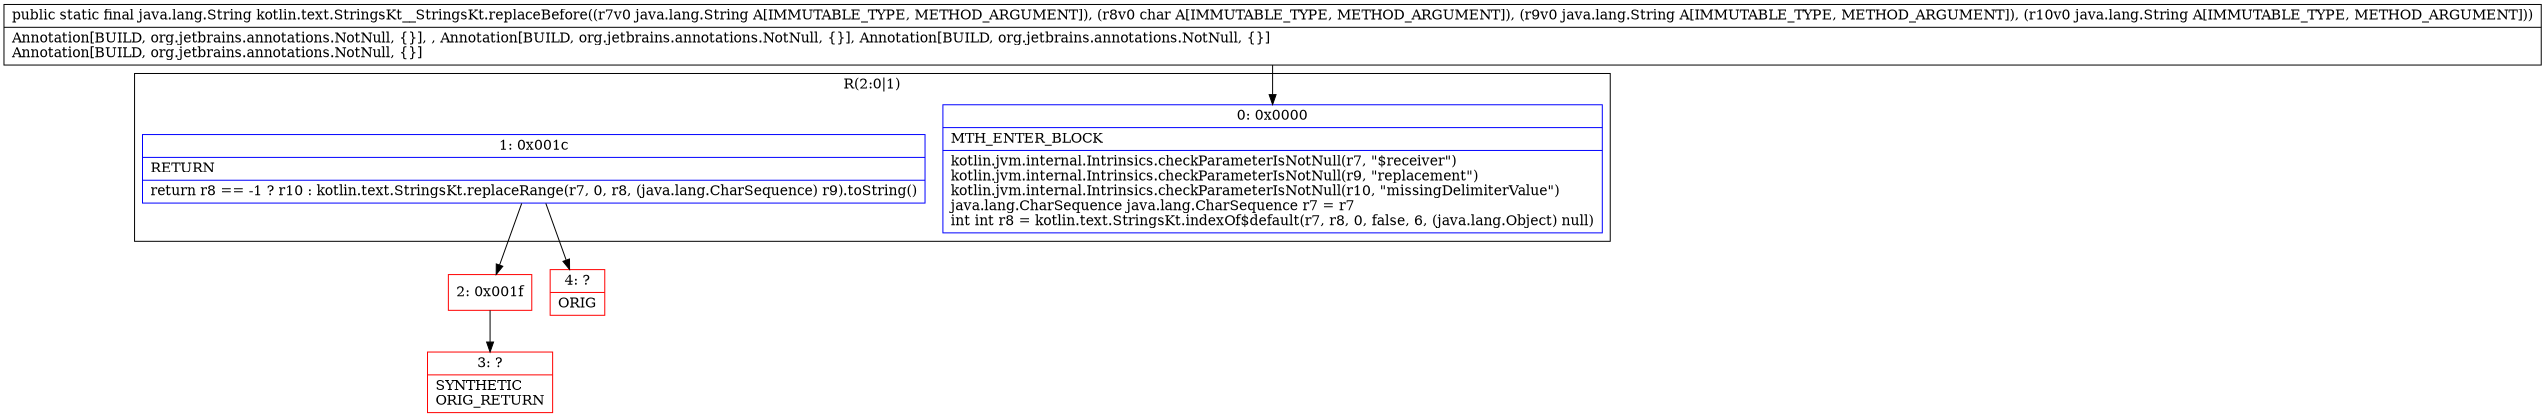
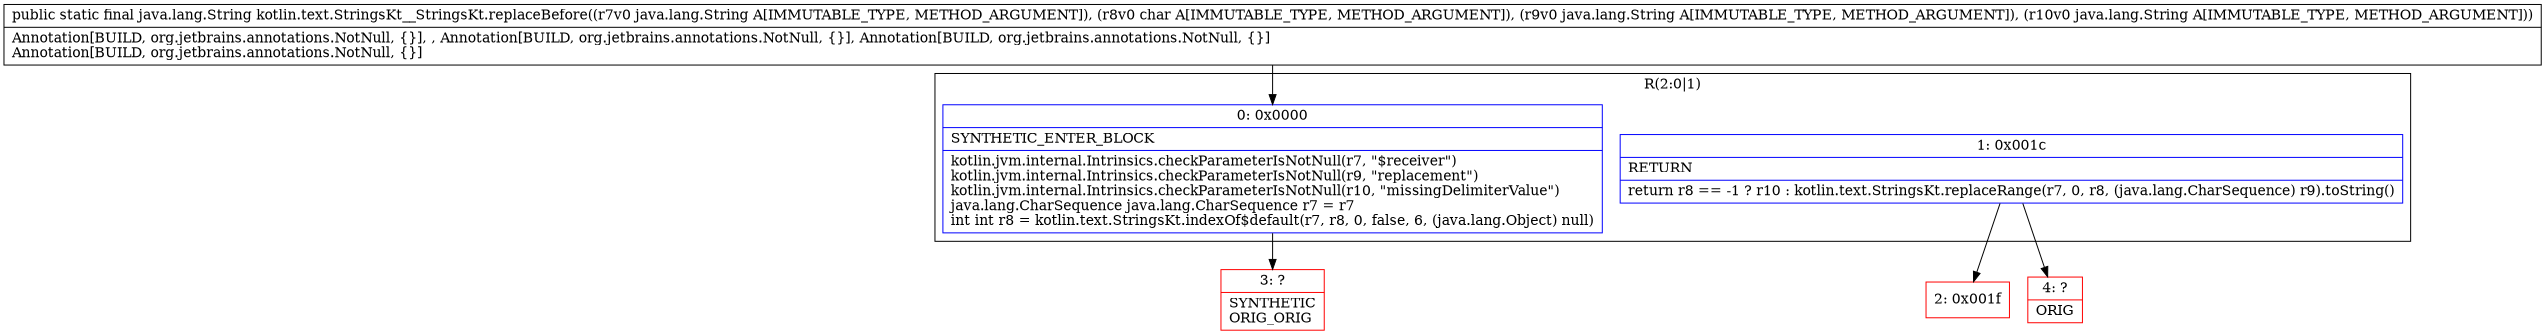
(1027, 139) -> (1053, 139)
(490, 326) -> (1273, 248)
(490, 401) -> (1271, 318)
